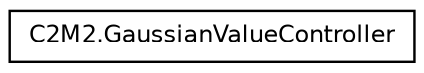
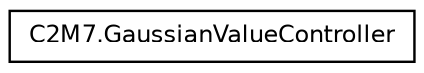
(212, 36) -> (212, 36)
